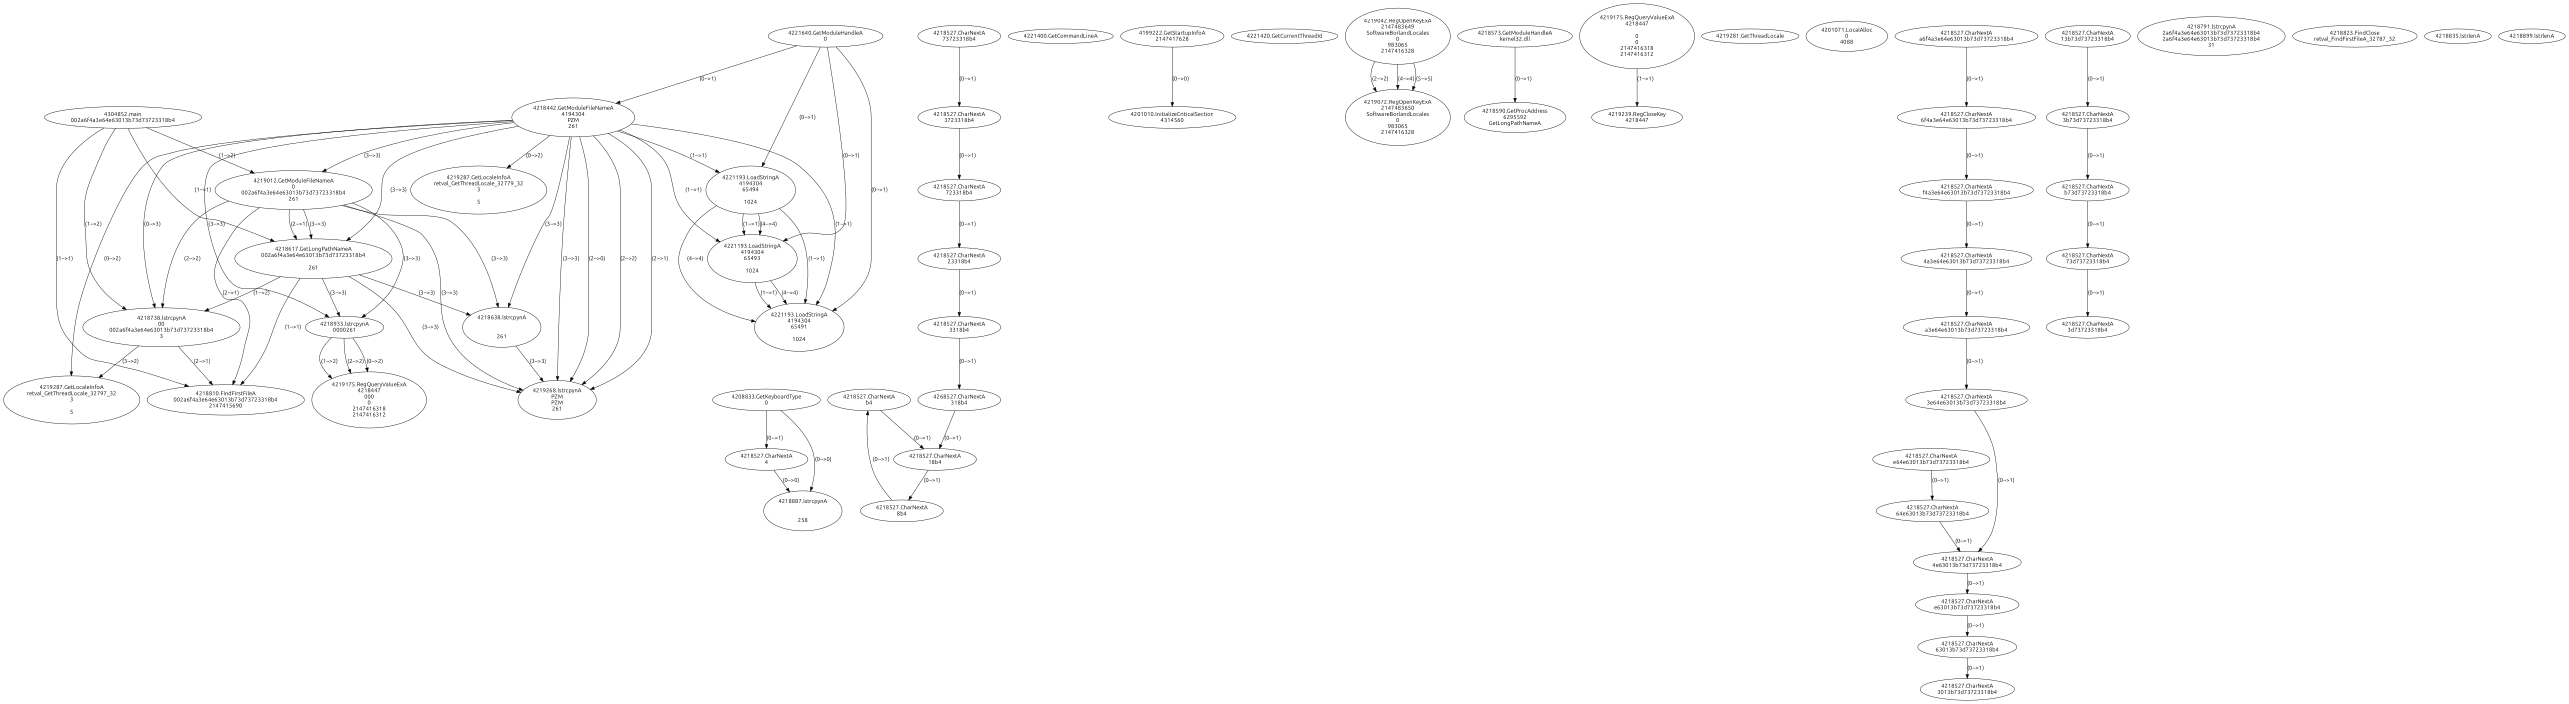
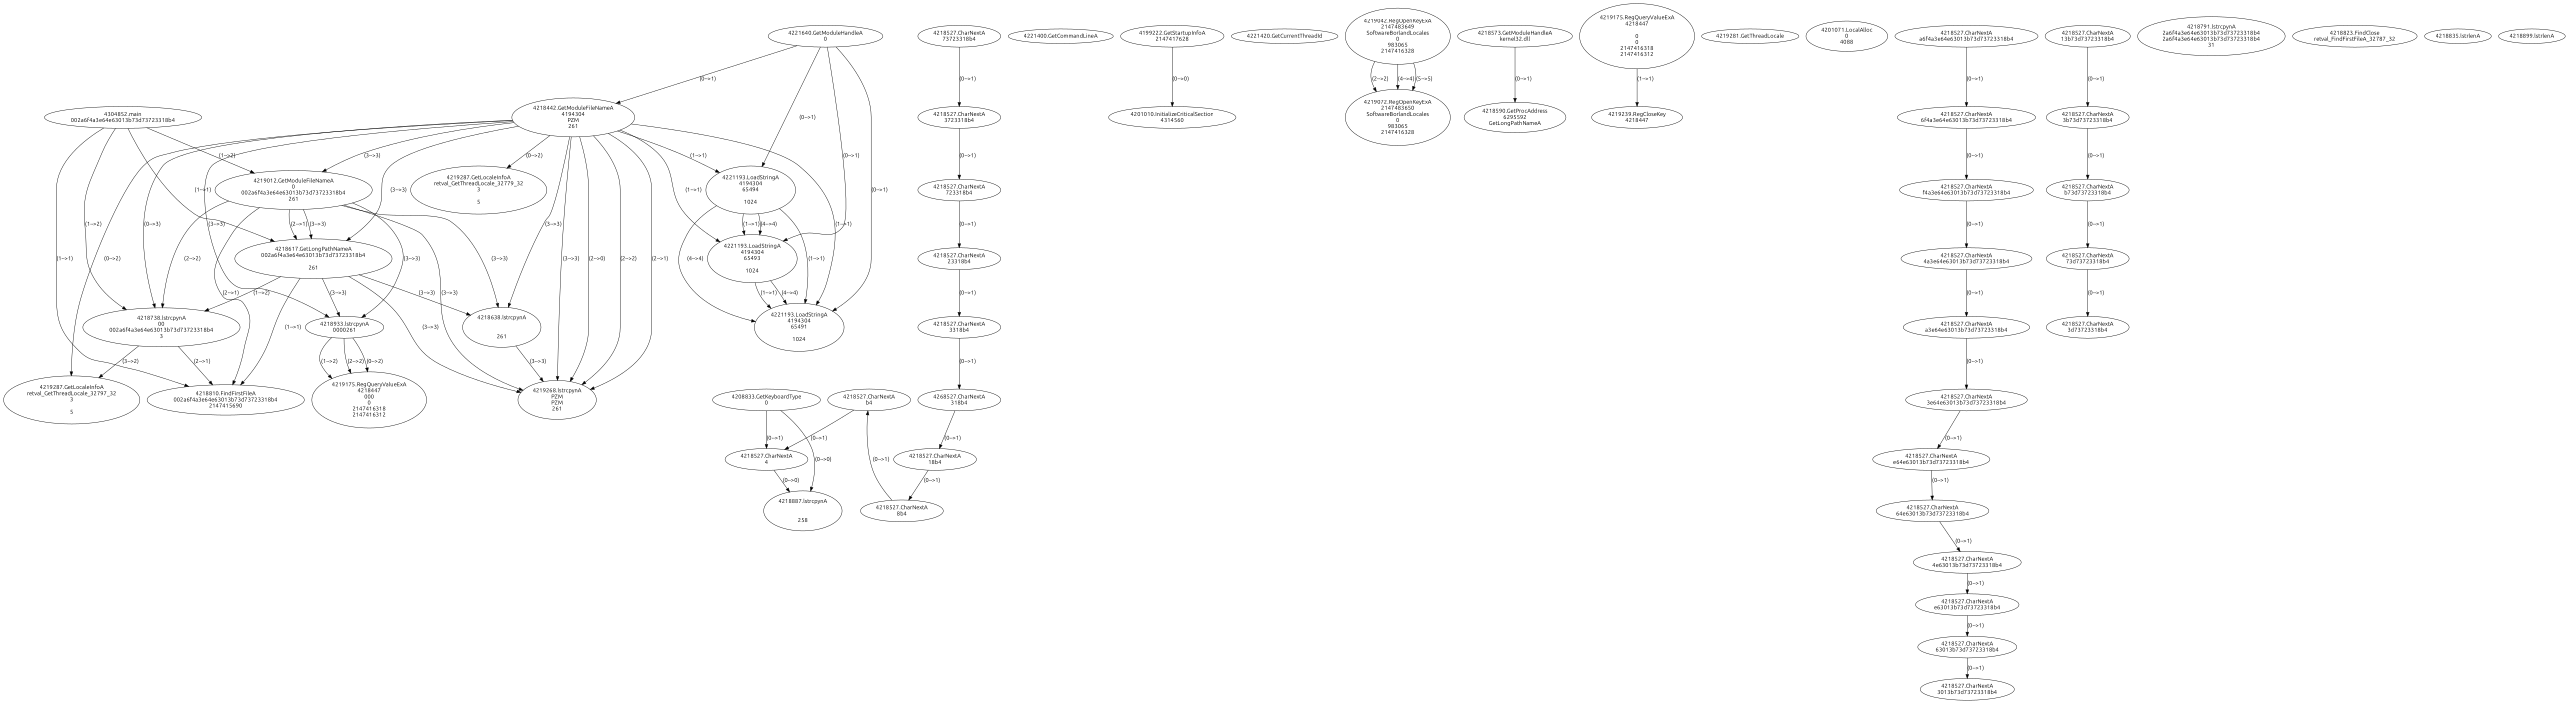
(901, 428) -> (821, 430)
(1997, 479) -> (1950, 428)
